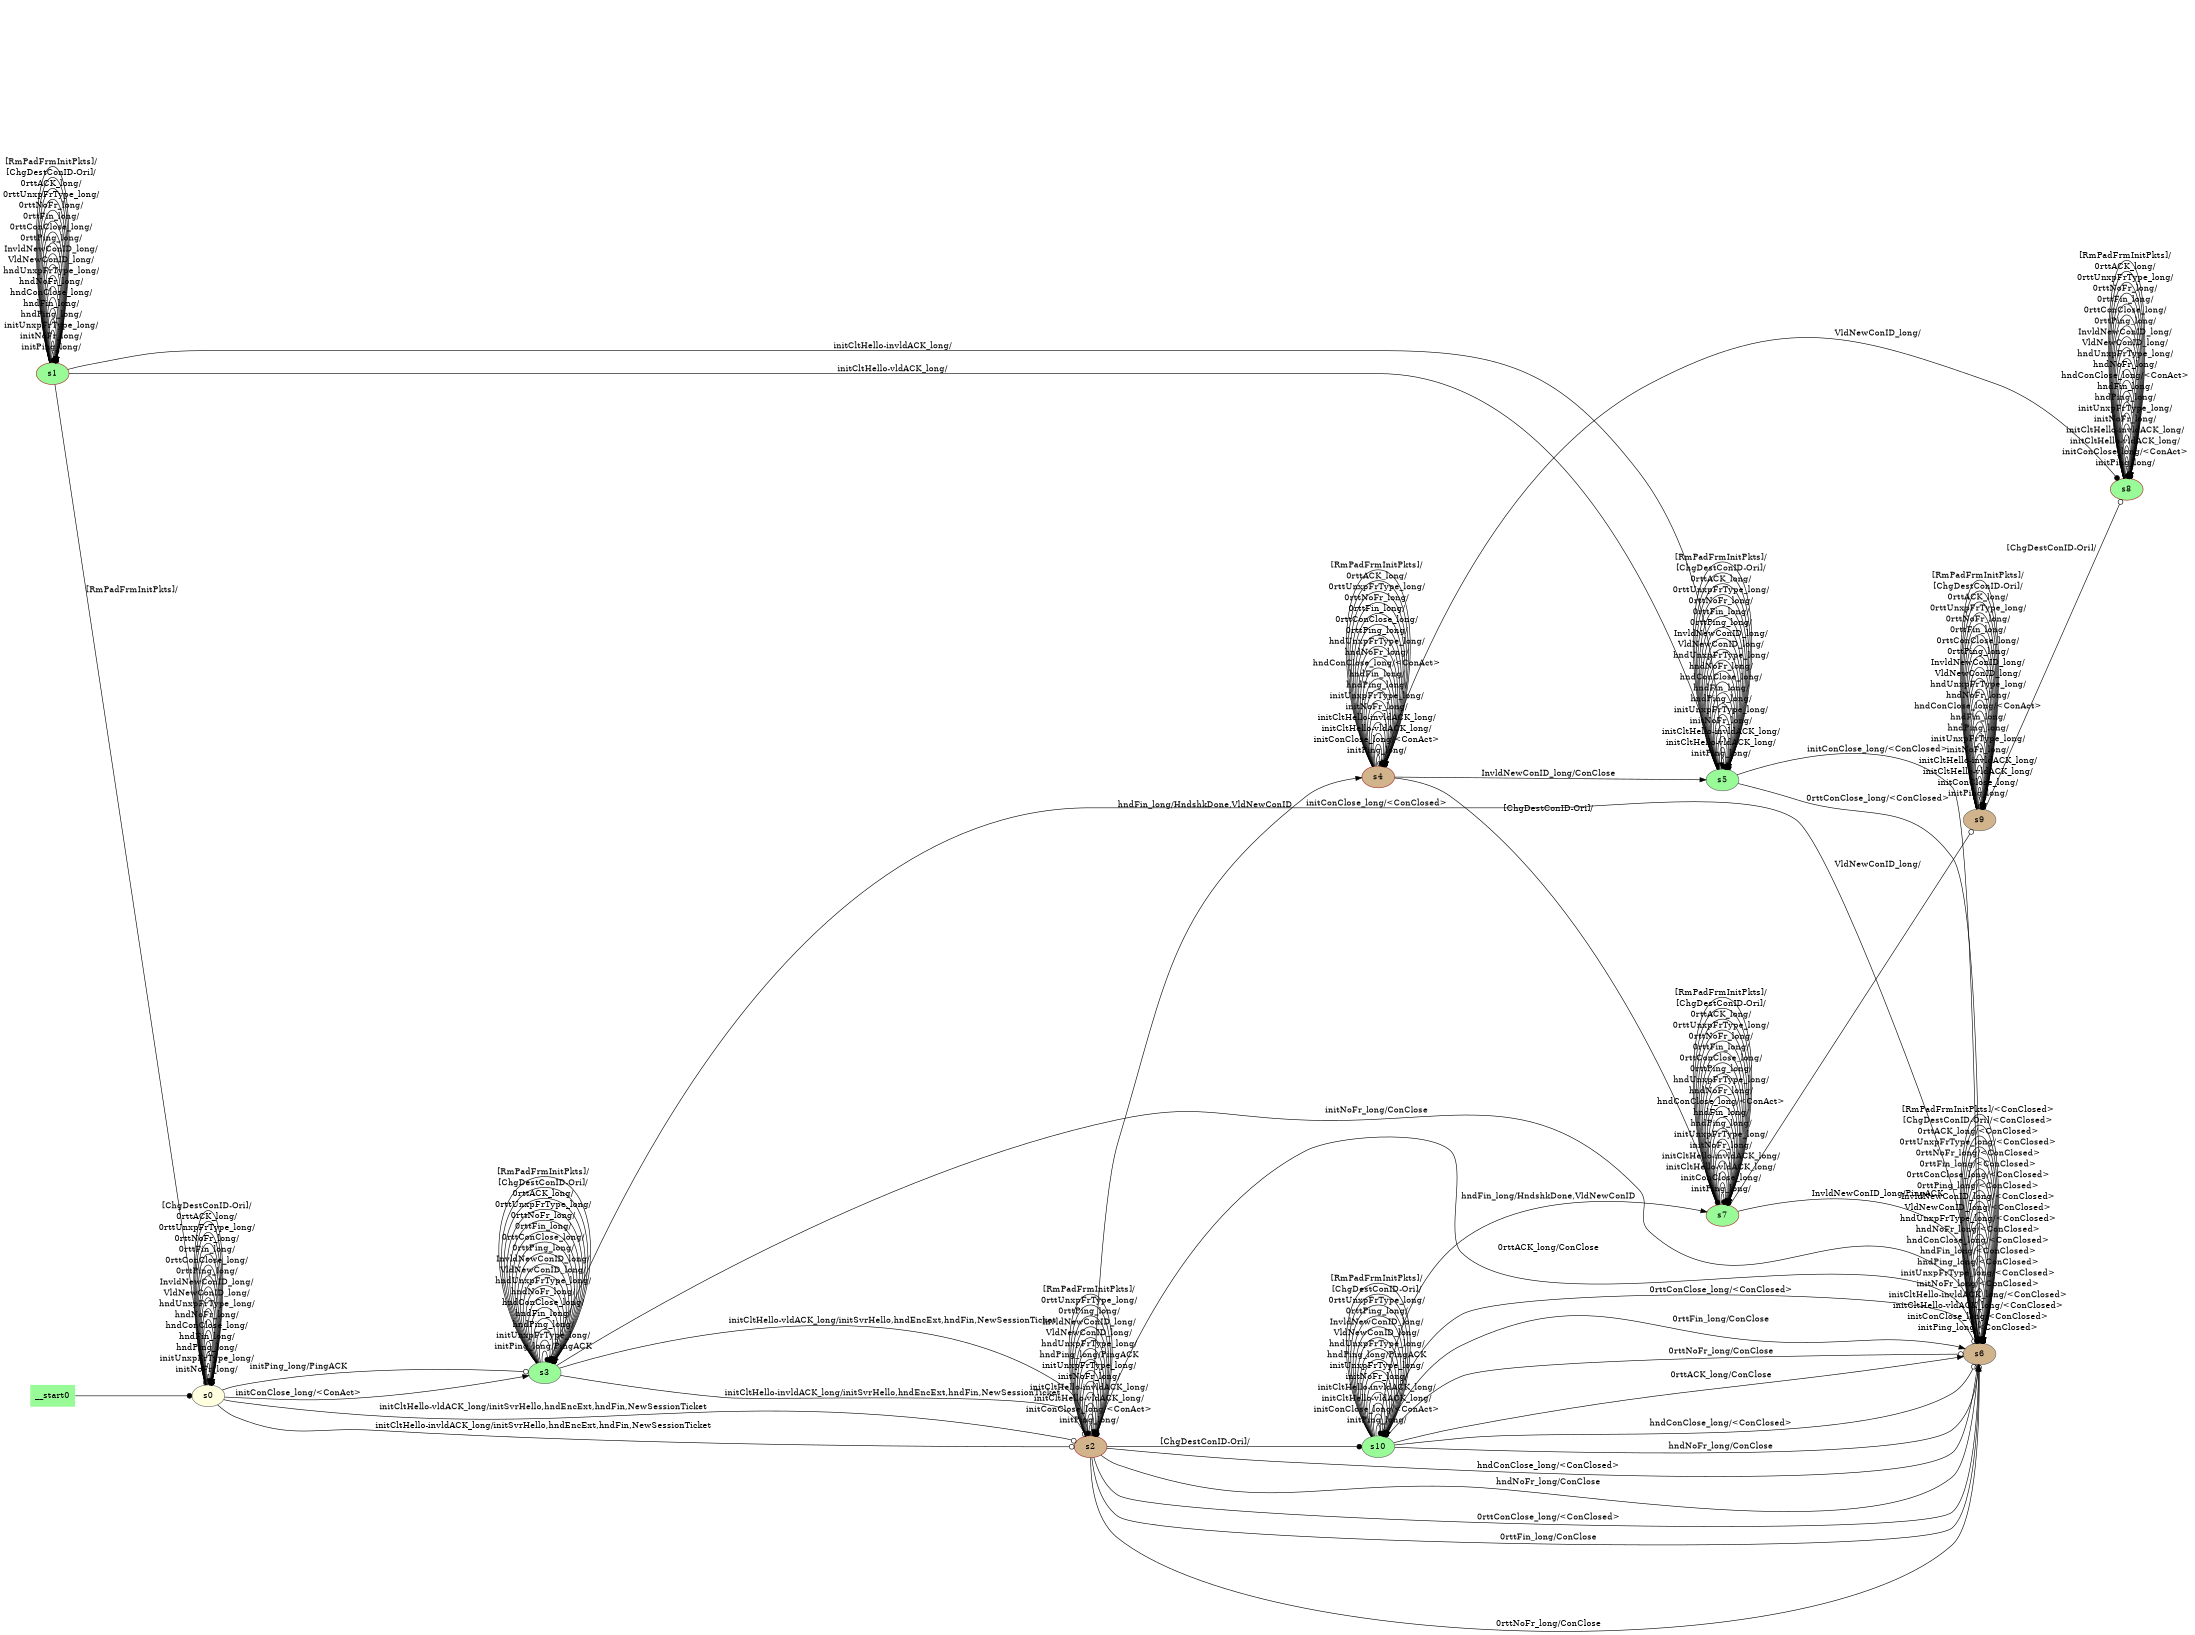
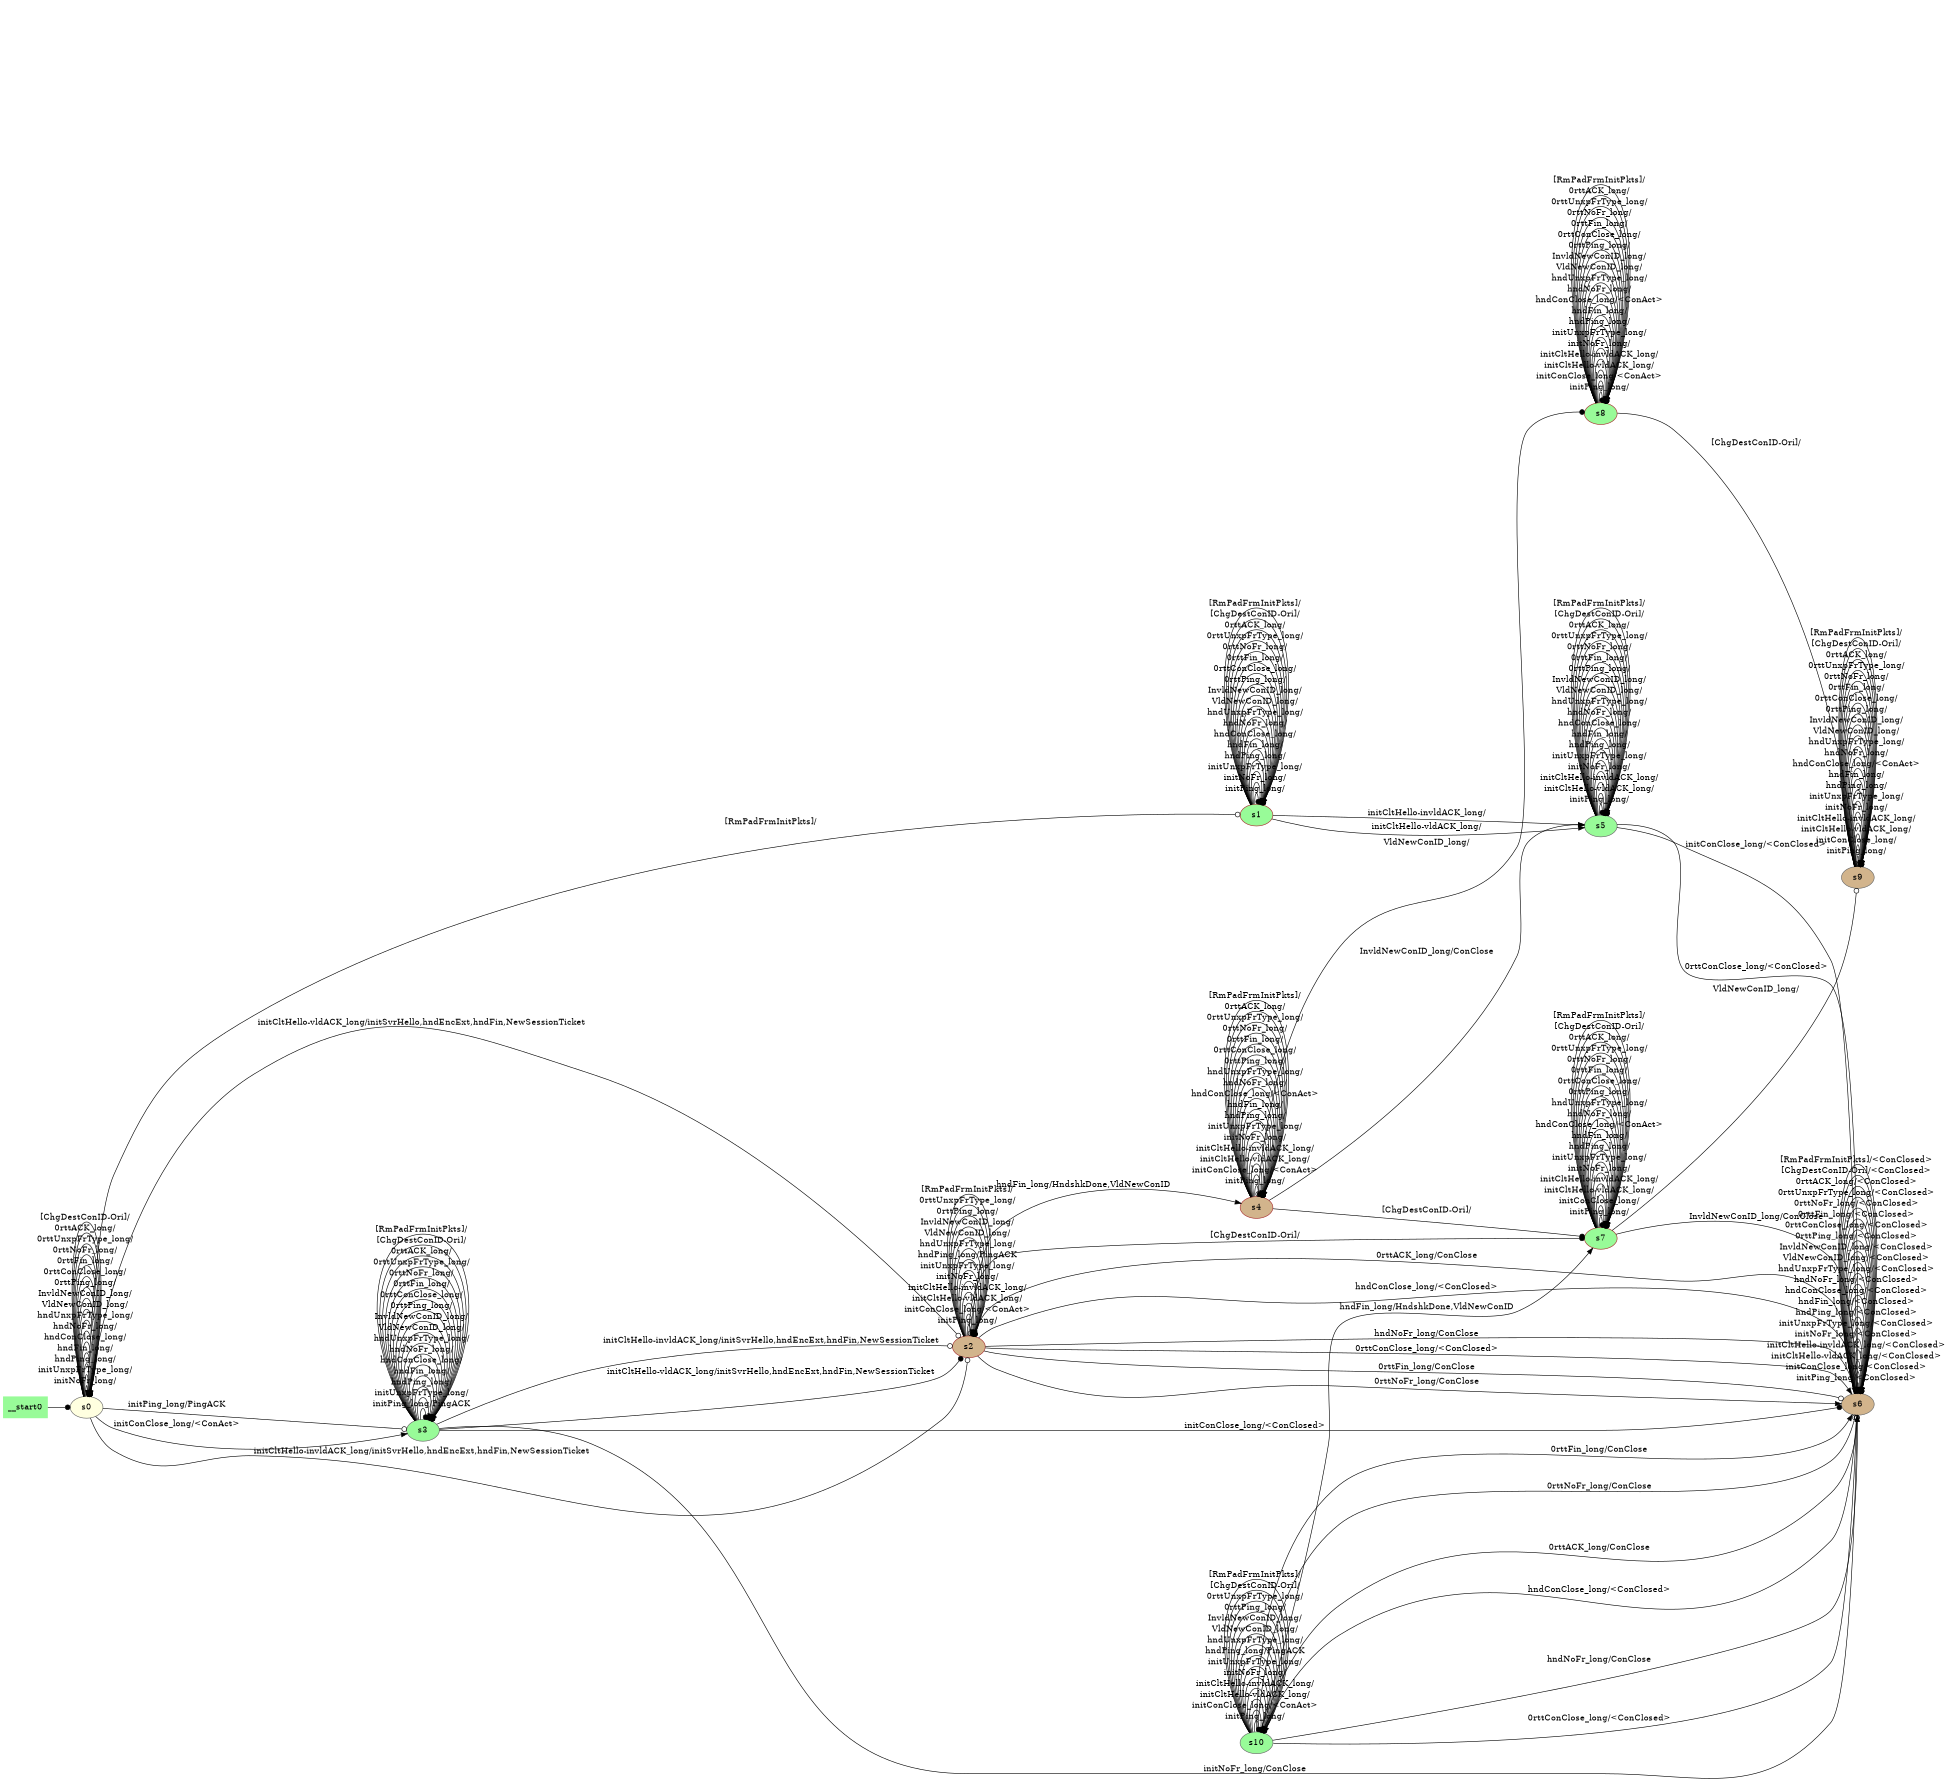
(2052, 657) -> (1791, 601)
(130, 882) -> (517, 906)
(1879, 1194) -> (1758, 1217)
(1232, 1447) -> (1245, 1242)
